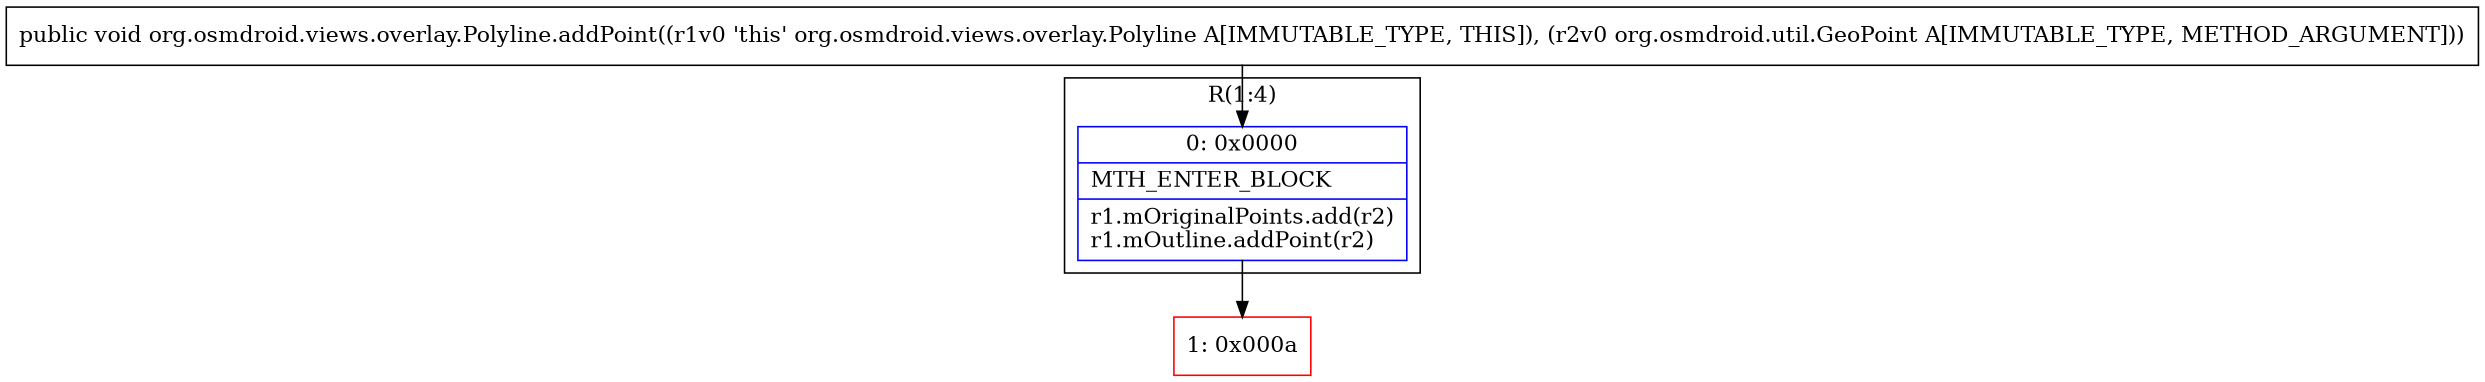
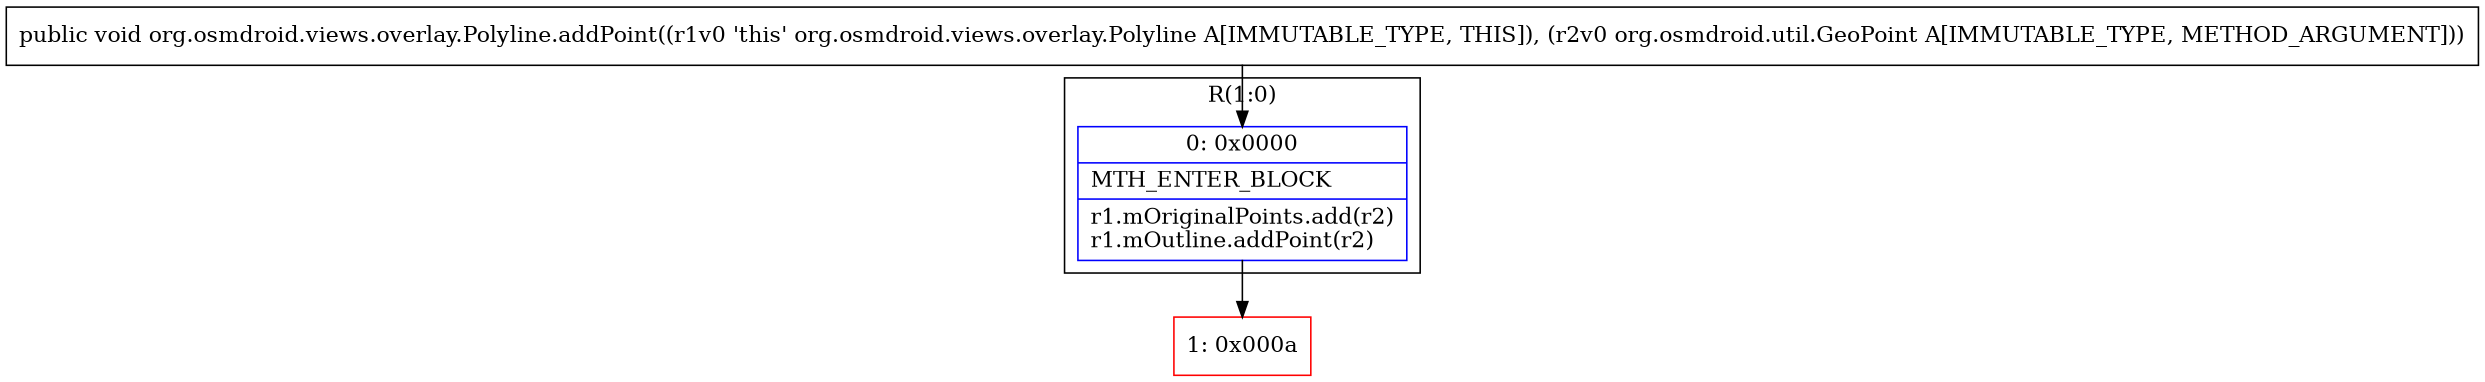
(1242, 96) -> (1242, 96)
